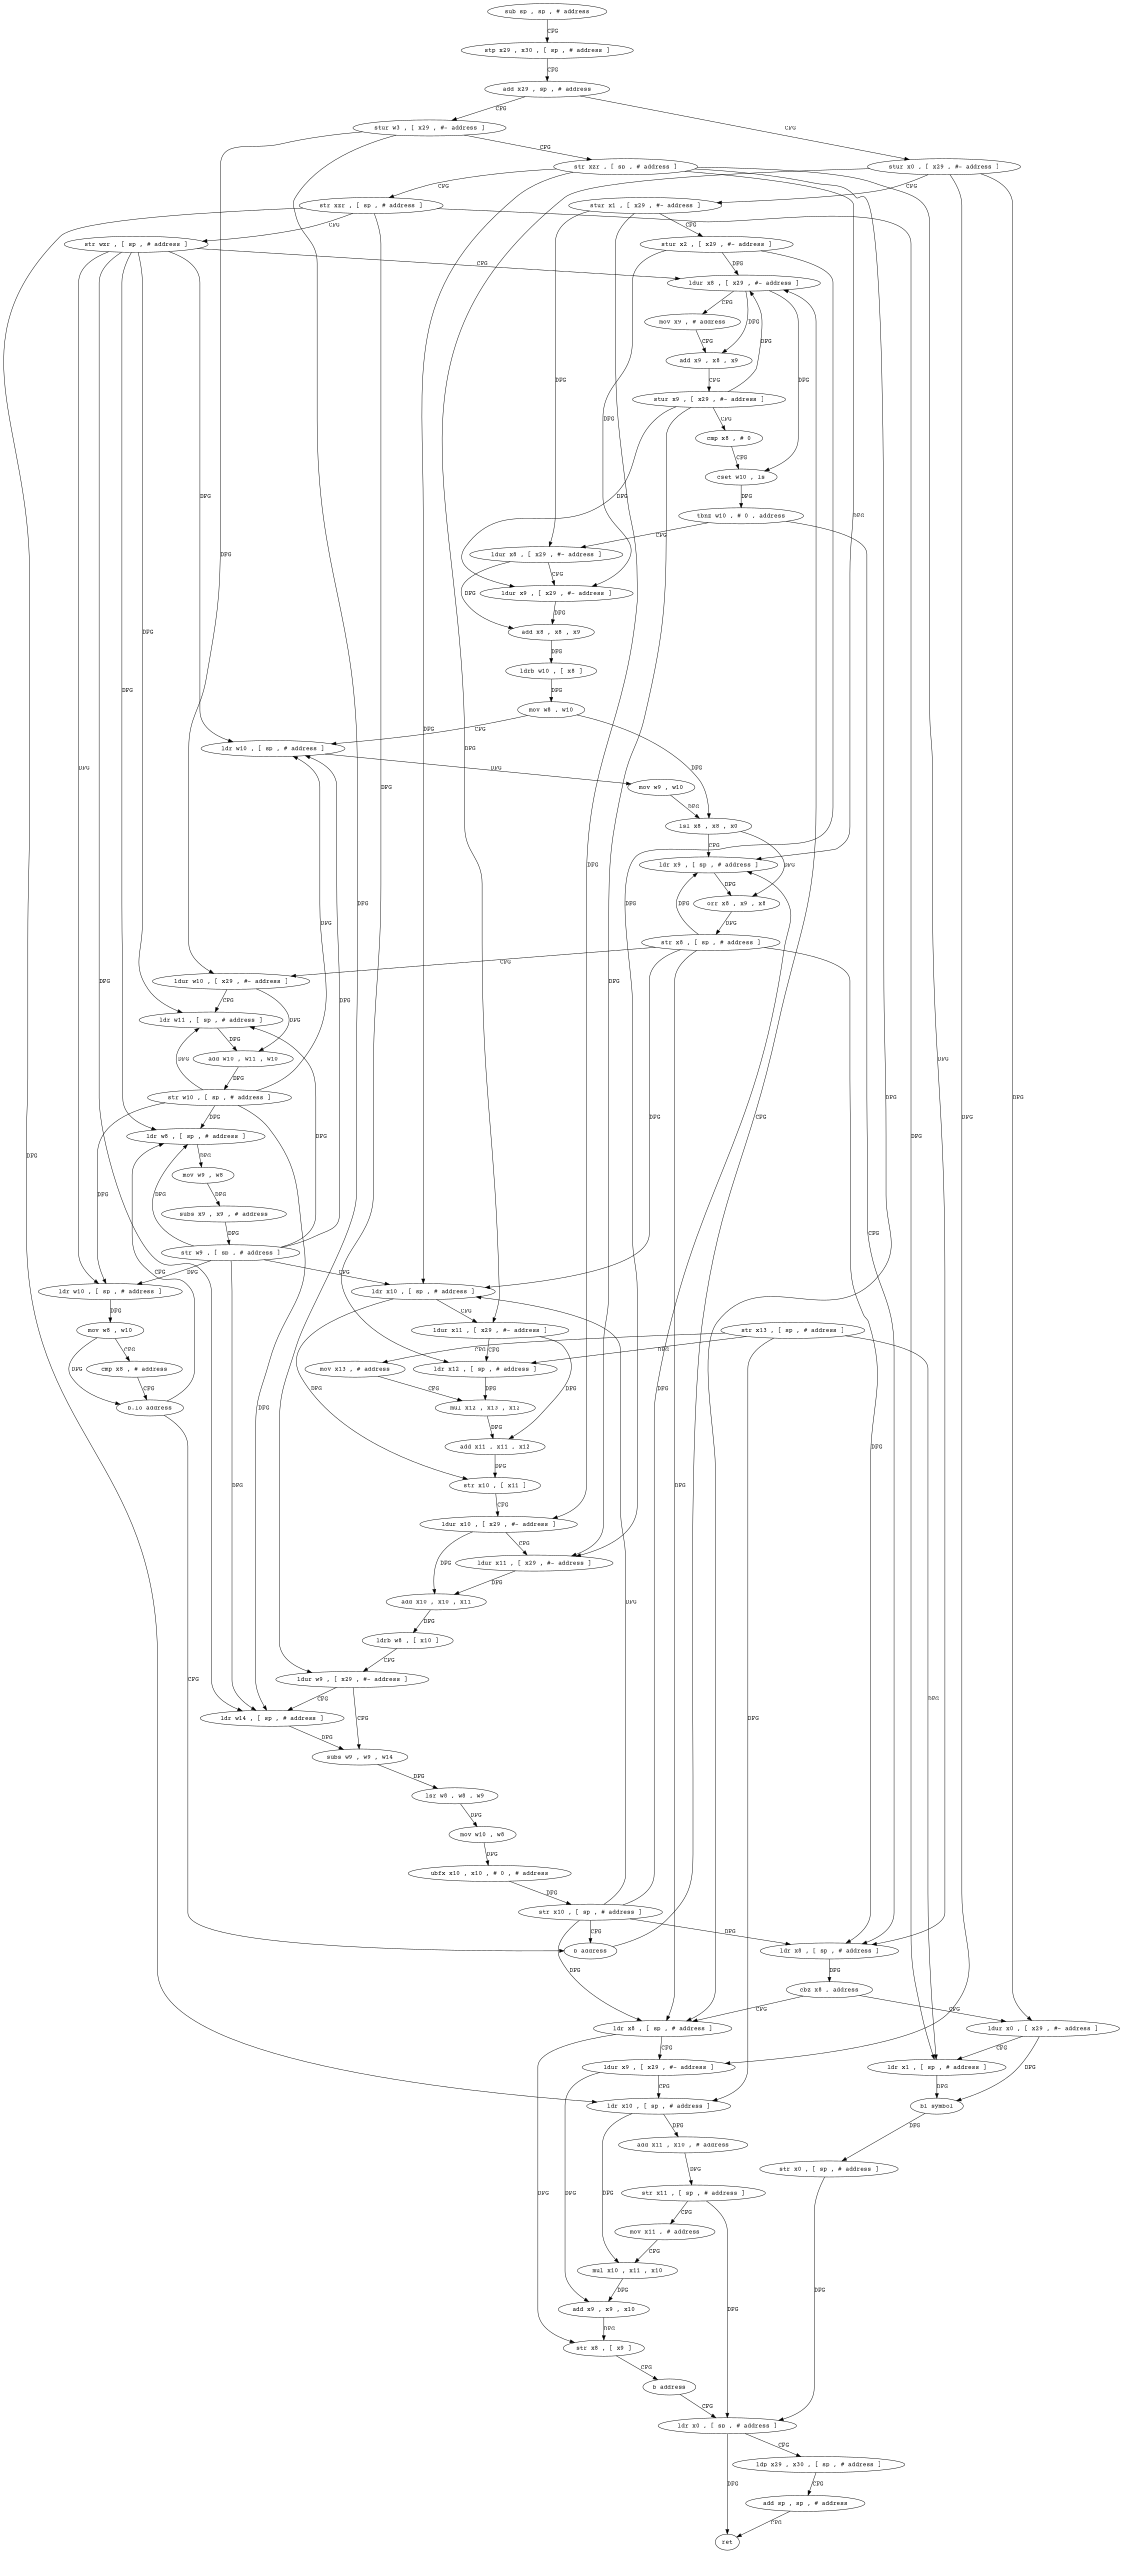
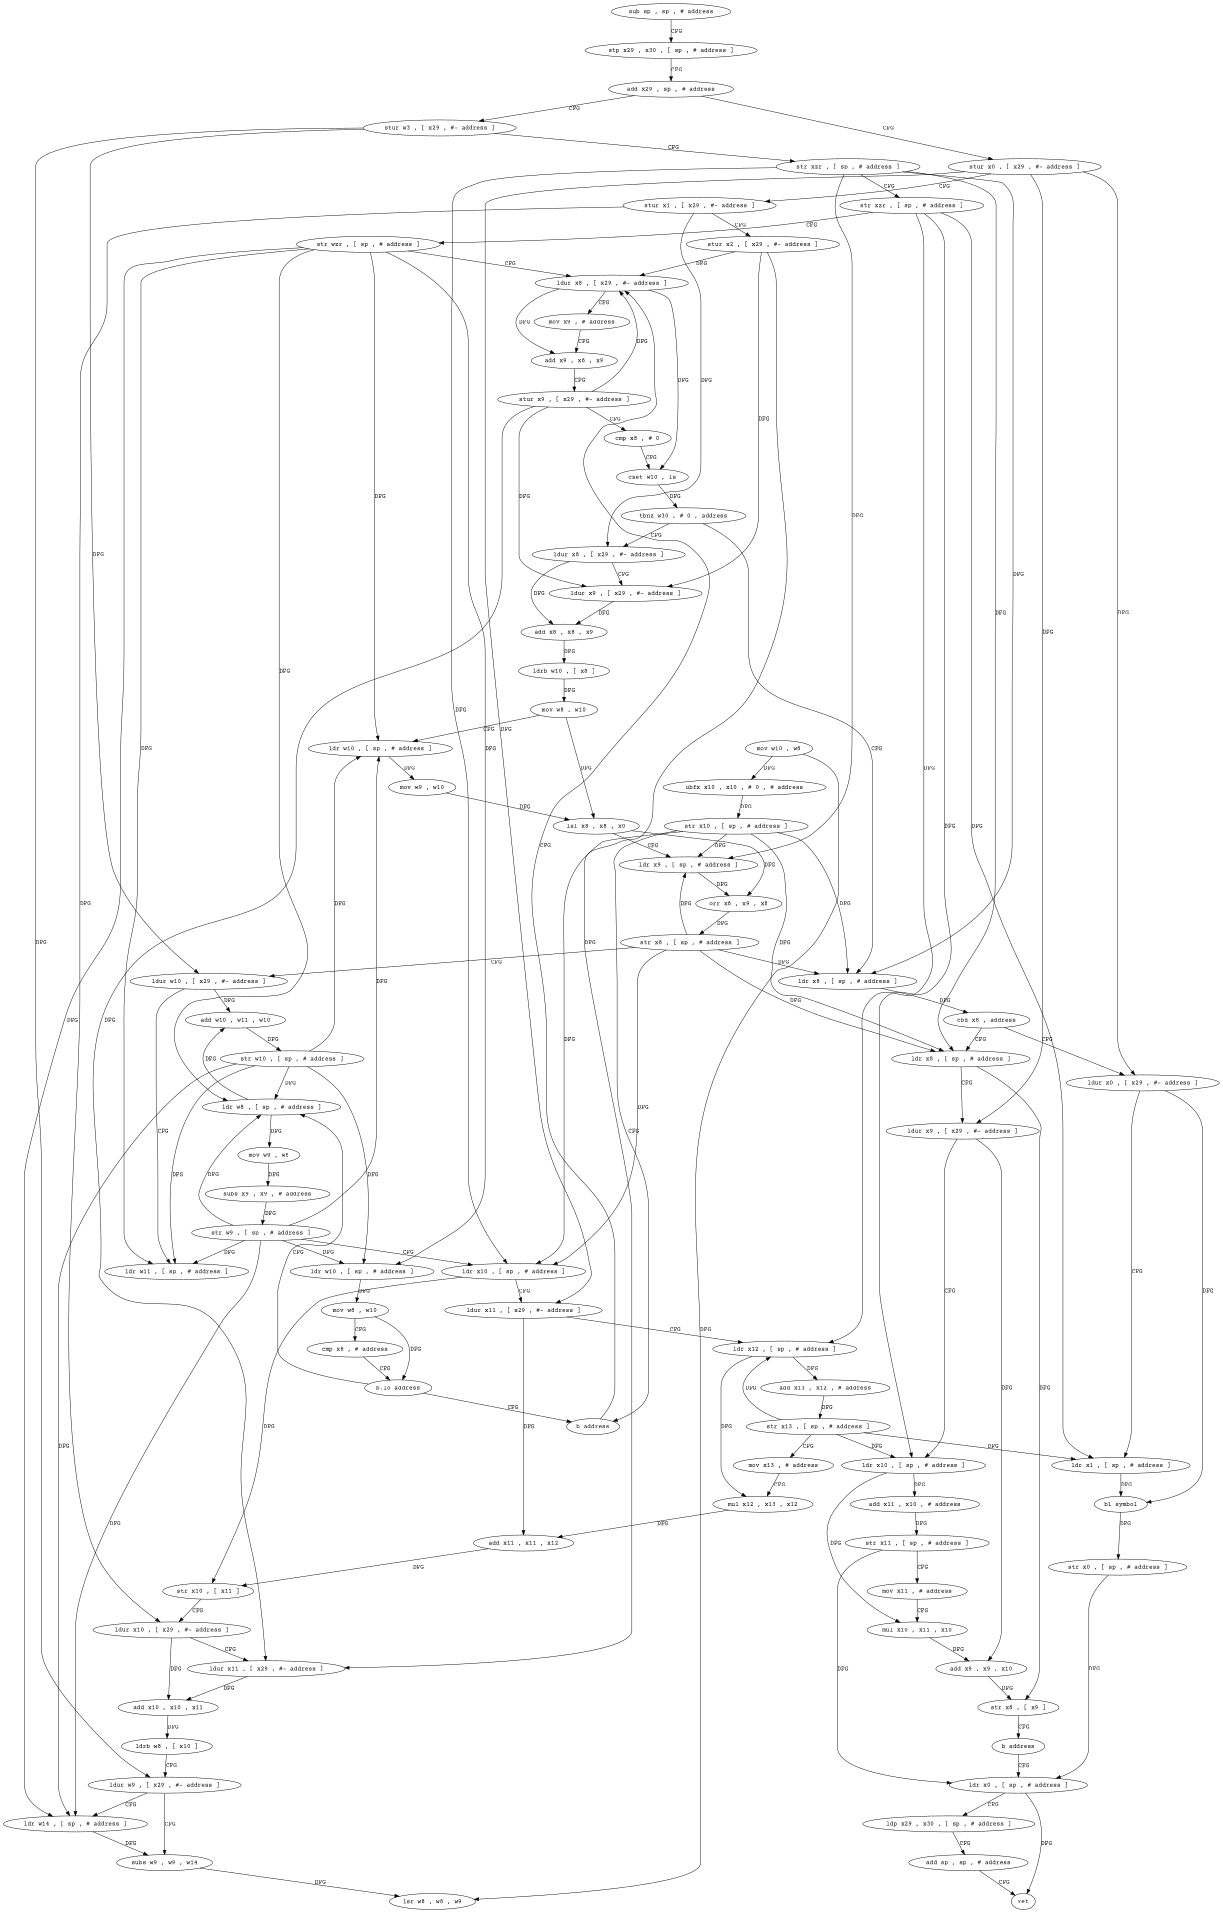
(741, 516) -> (684, 516)
(226, 1038) -> (207, 1070)
none -> (825, 1388)
(467, 1813) -> (700, 1390)
